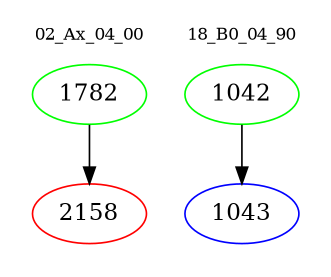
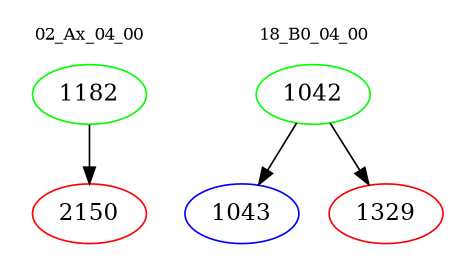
(242, 36) -> (314, 36)
(89, 94) -> (89, 94)
(89, 214) -> (89, 214)
none -> (386, 214)
